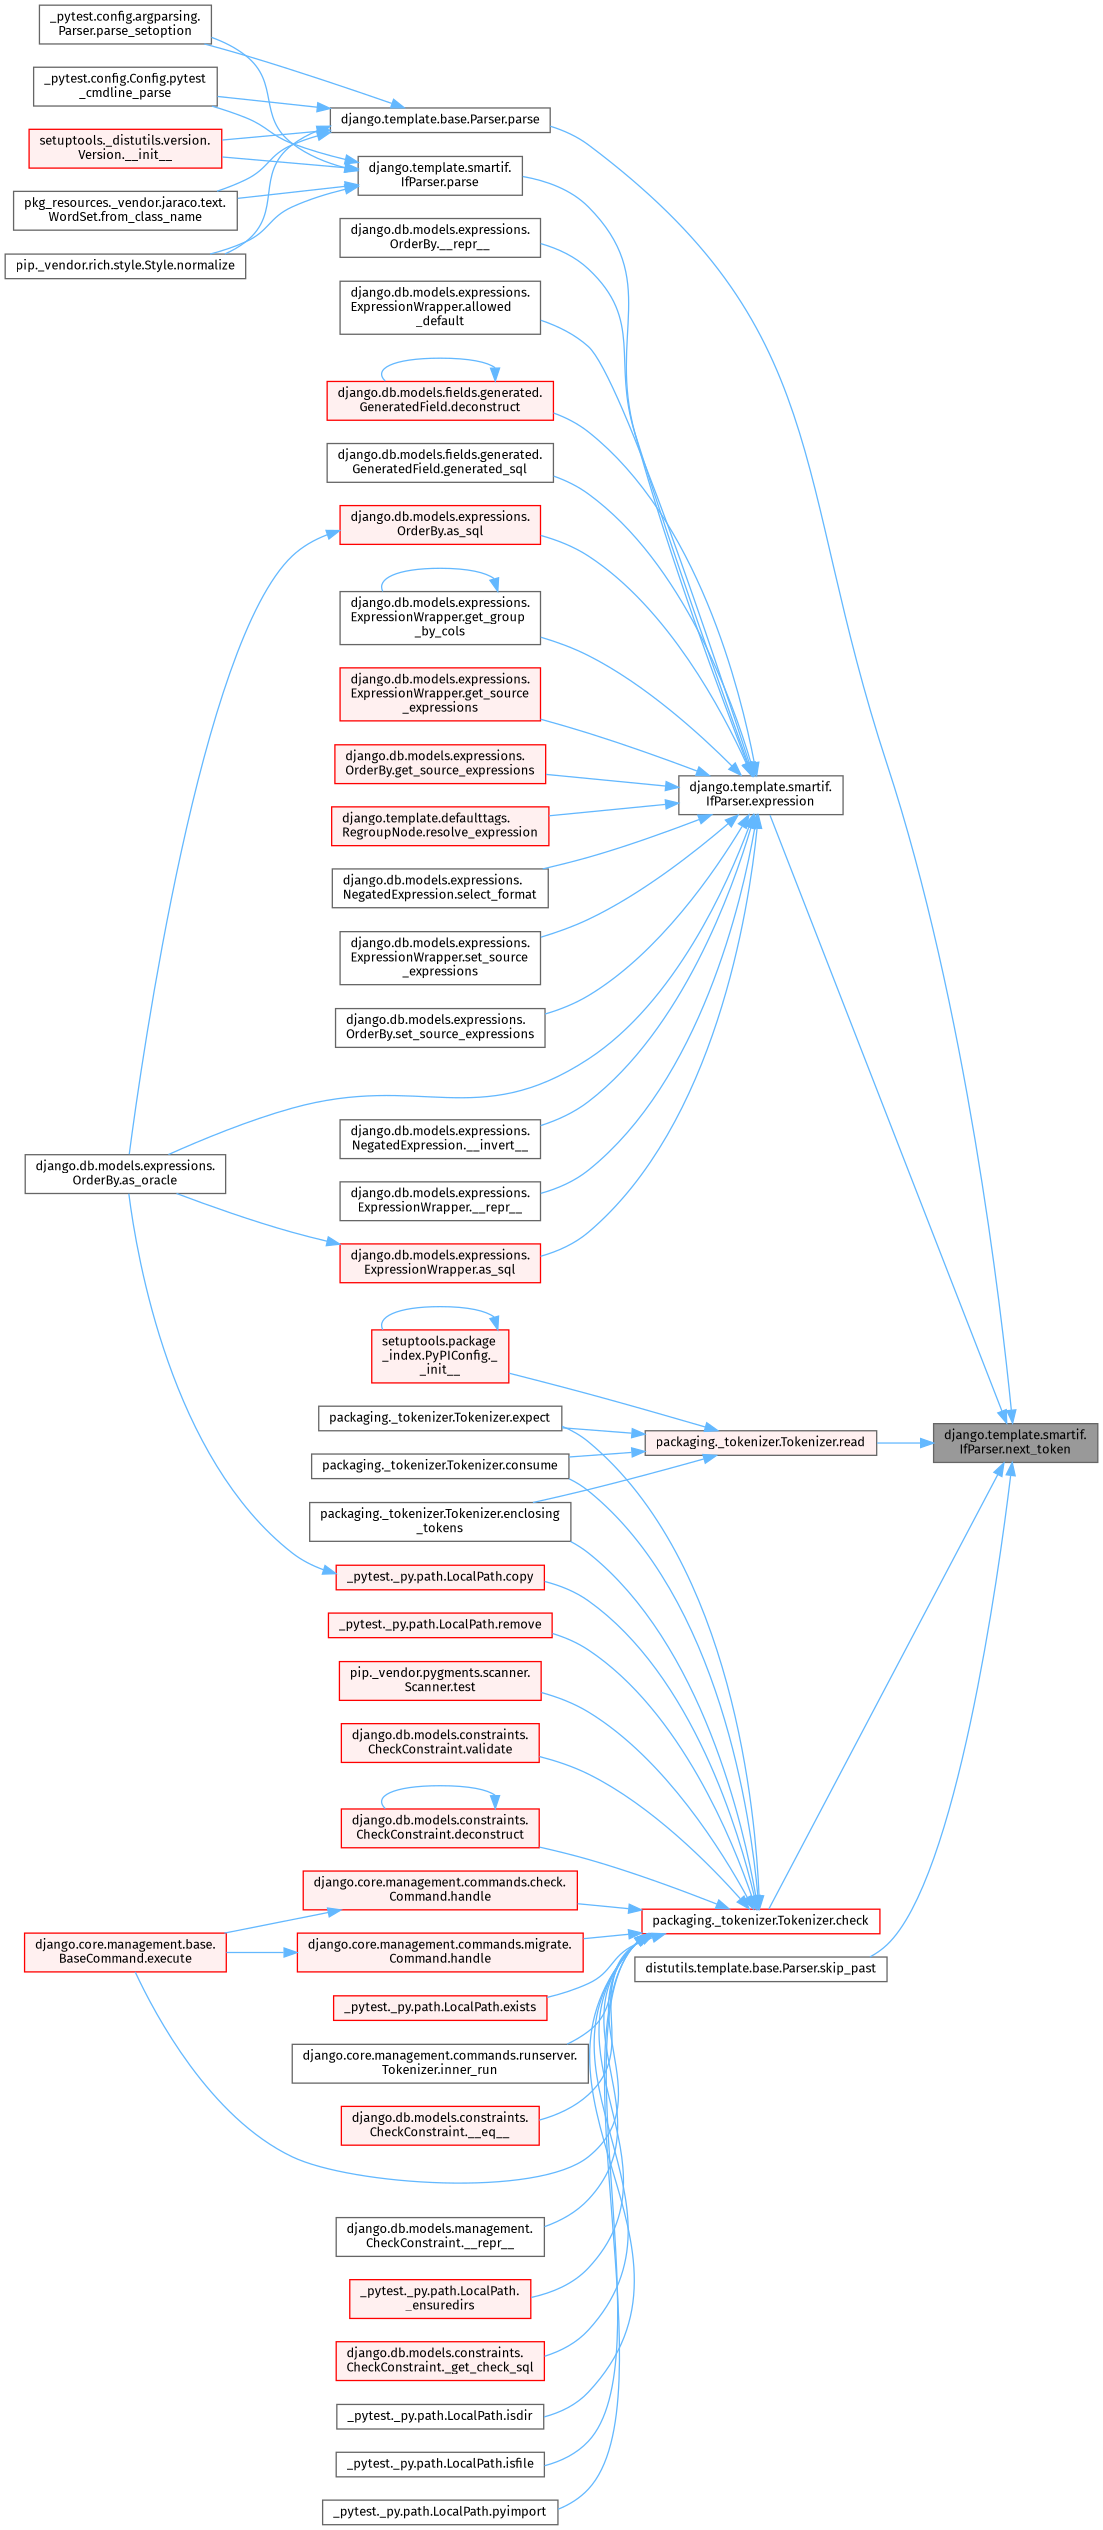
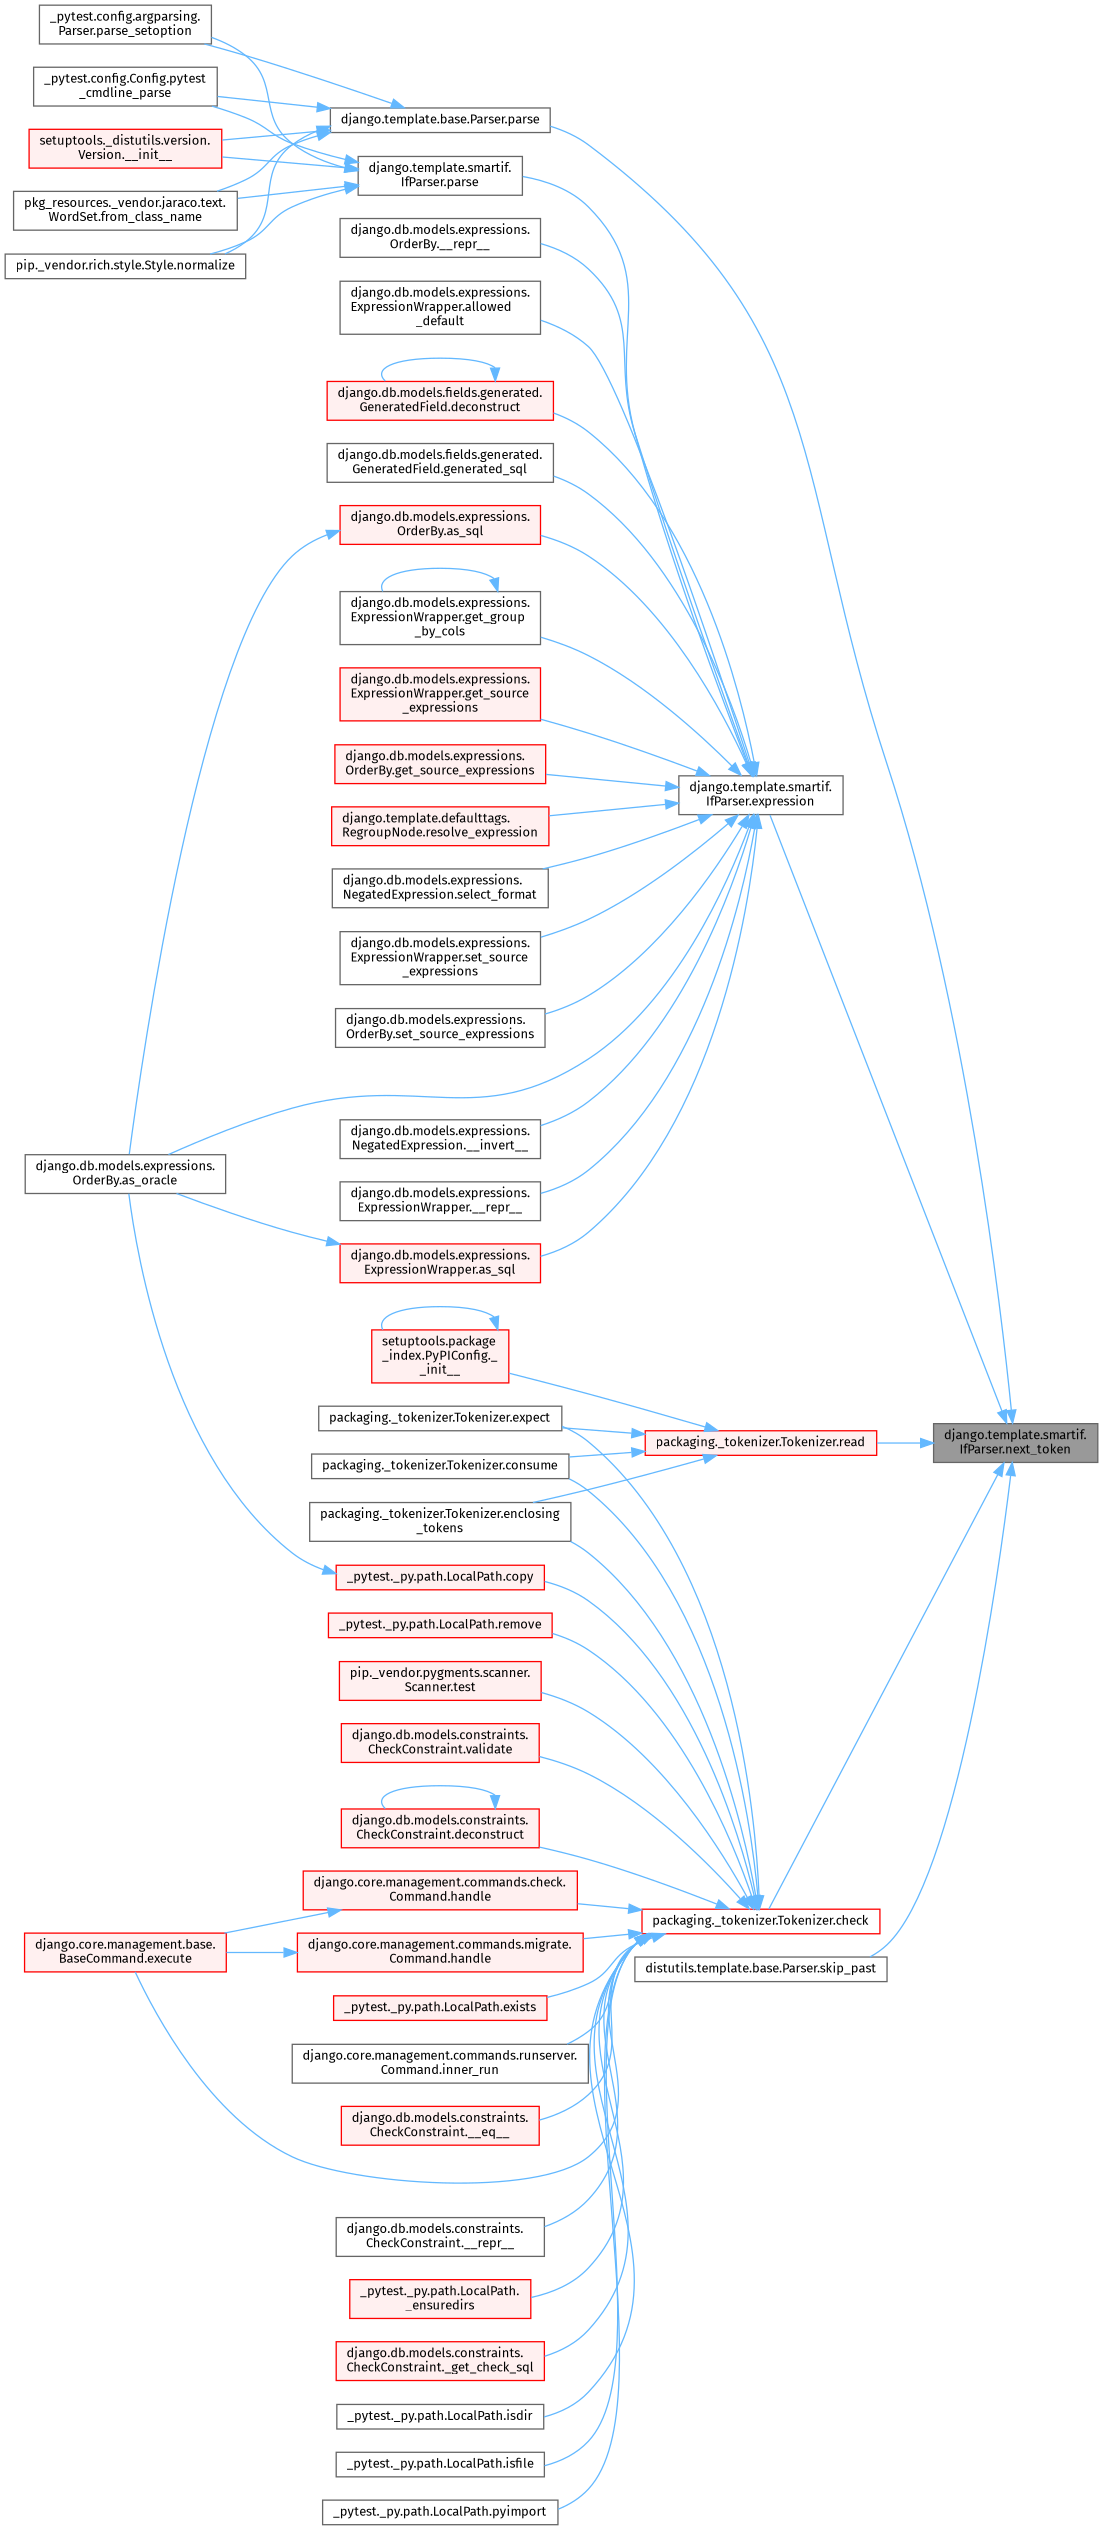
(761, 1443) -> (761, 1443)
(440, 2064) -> (440, 2064)
(440, 2237) -> (440, 2237)
